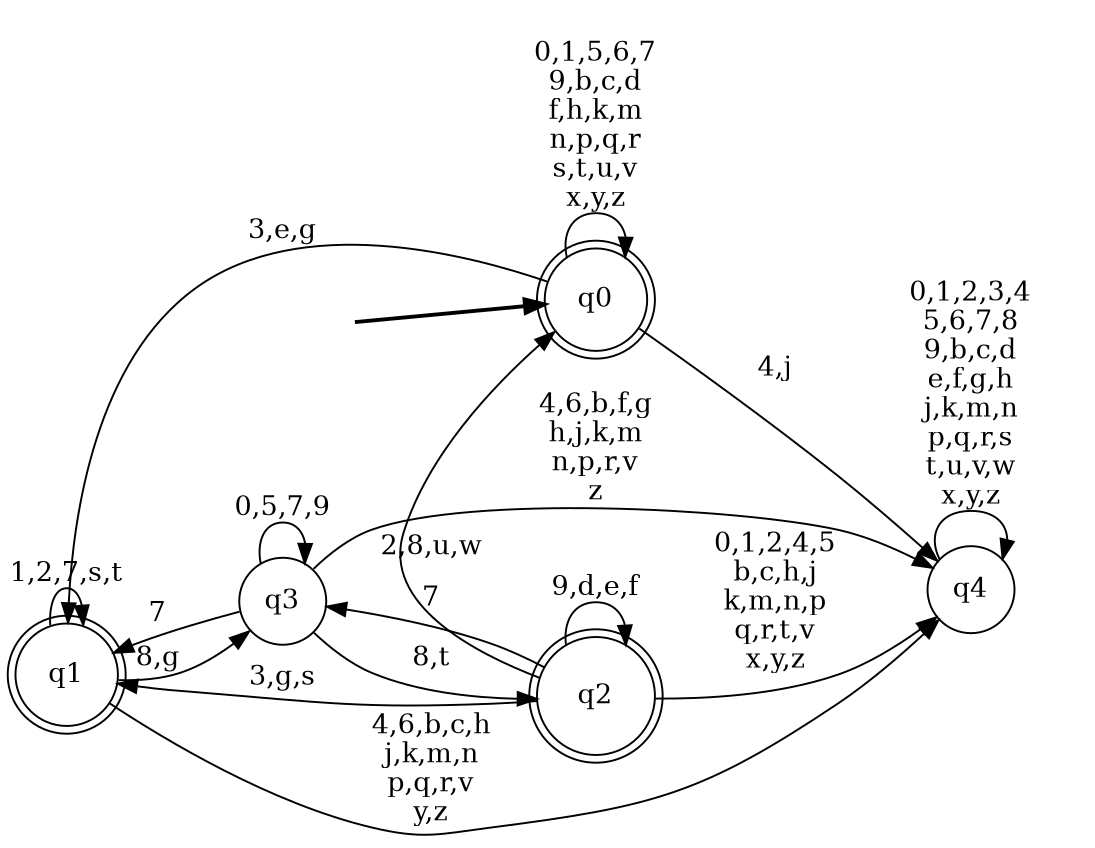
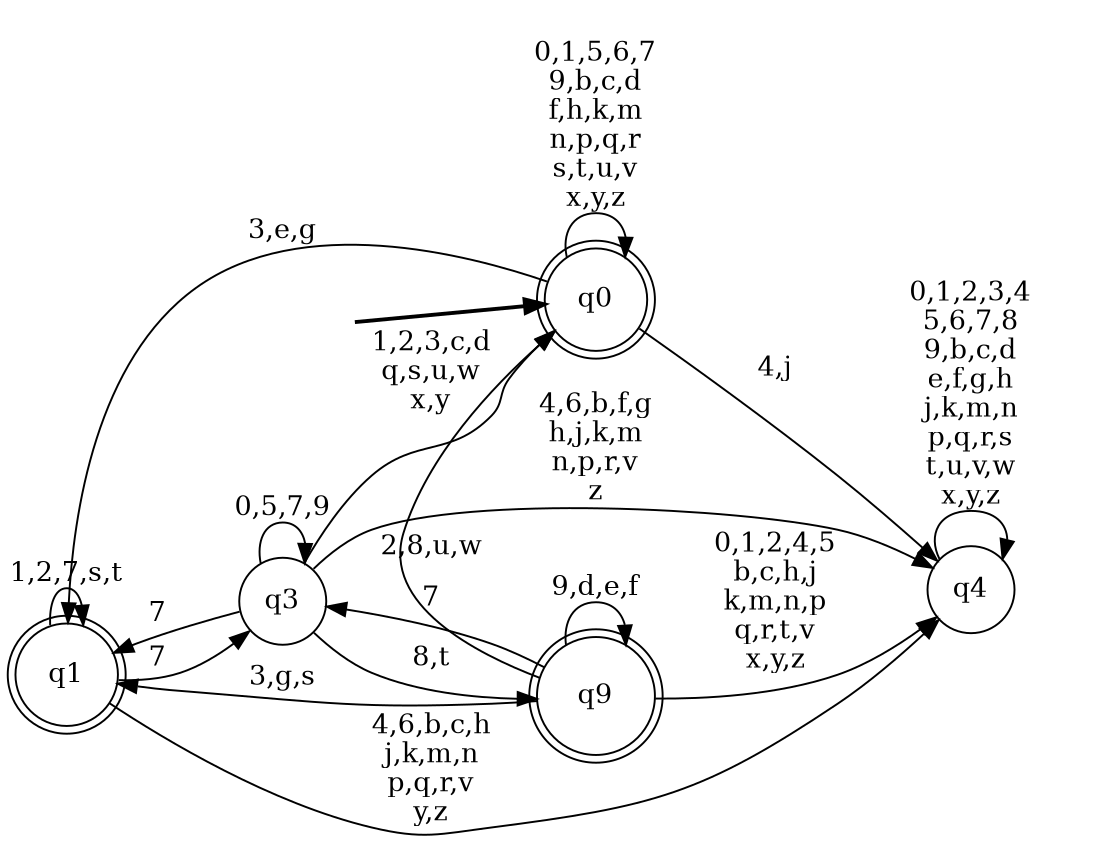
none -> (421, 450)
(158, 658) -> (158, 658)
(596, 696) -> (596, 696)
